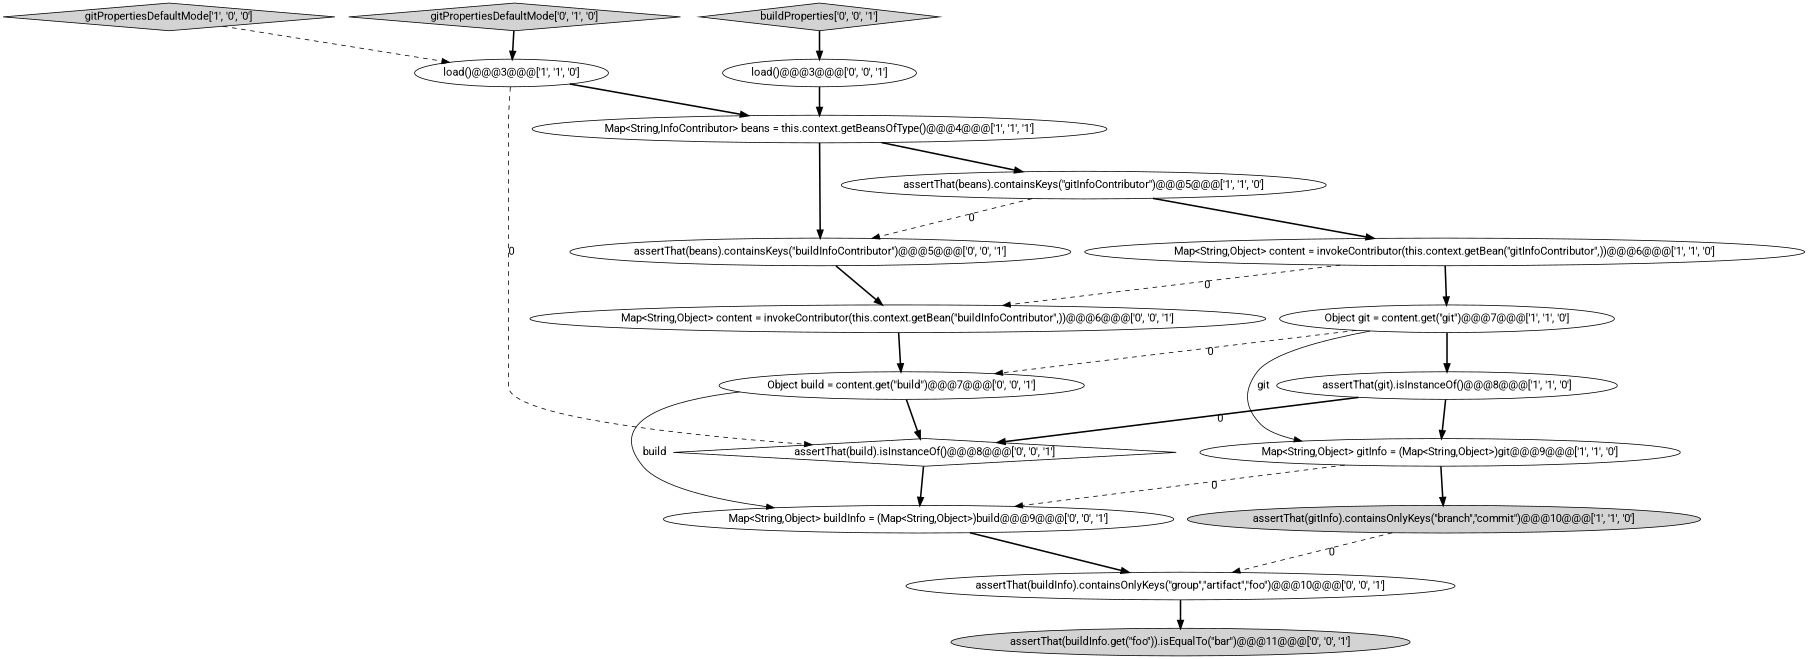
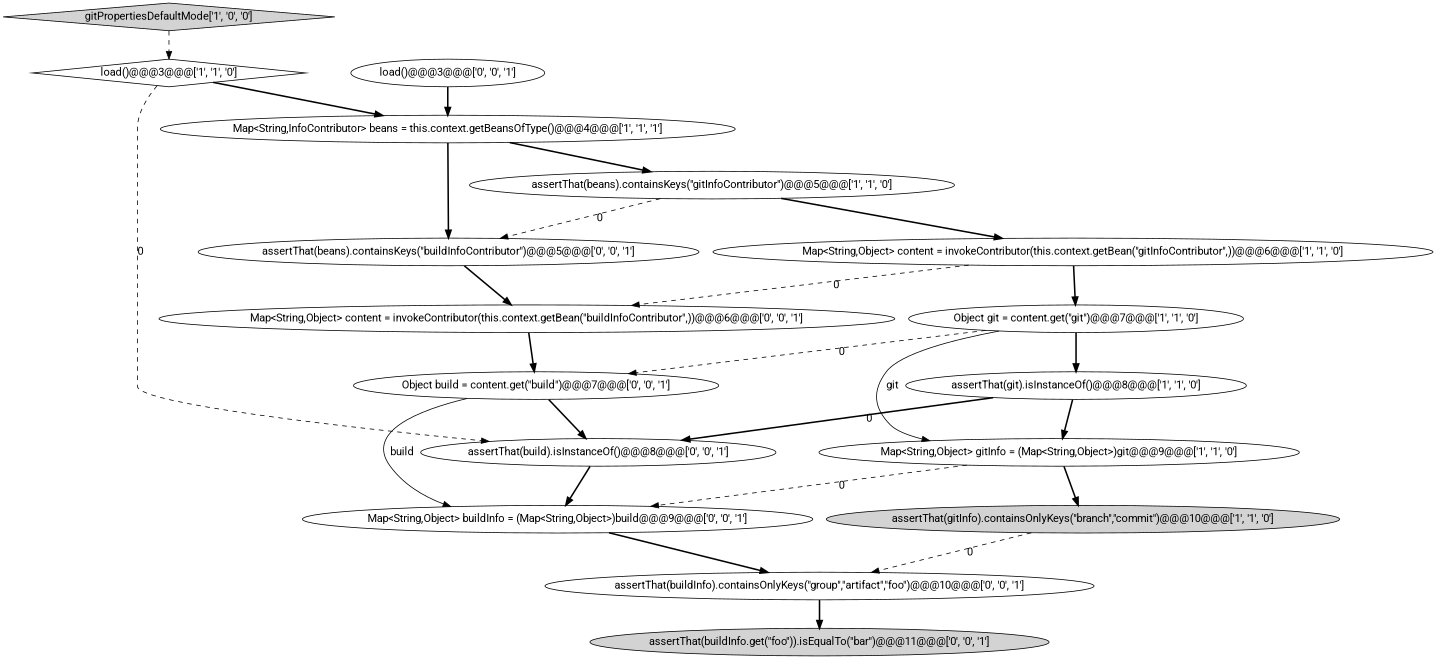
(515, 17) -> none
(820, 17) -> none
(512, 73) -> (169, 73)
(925, 452) -> (598, 452)
